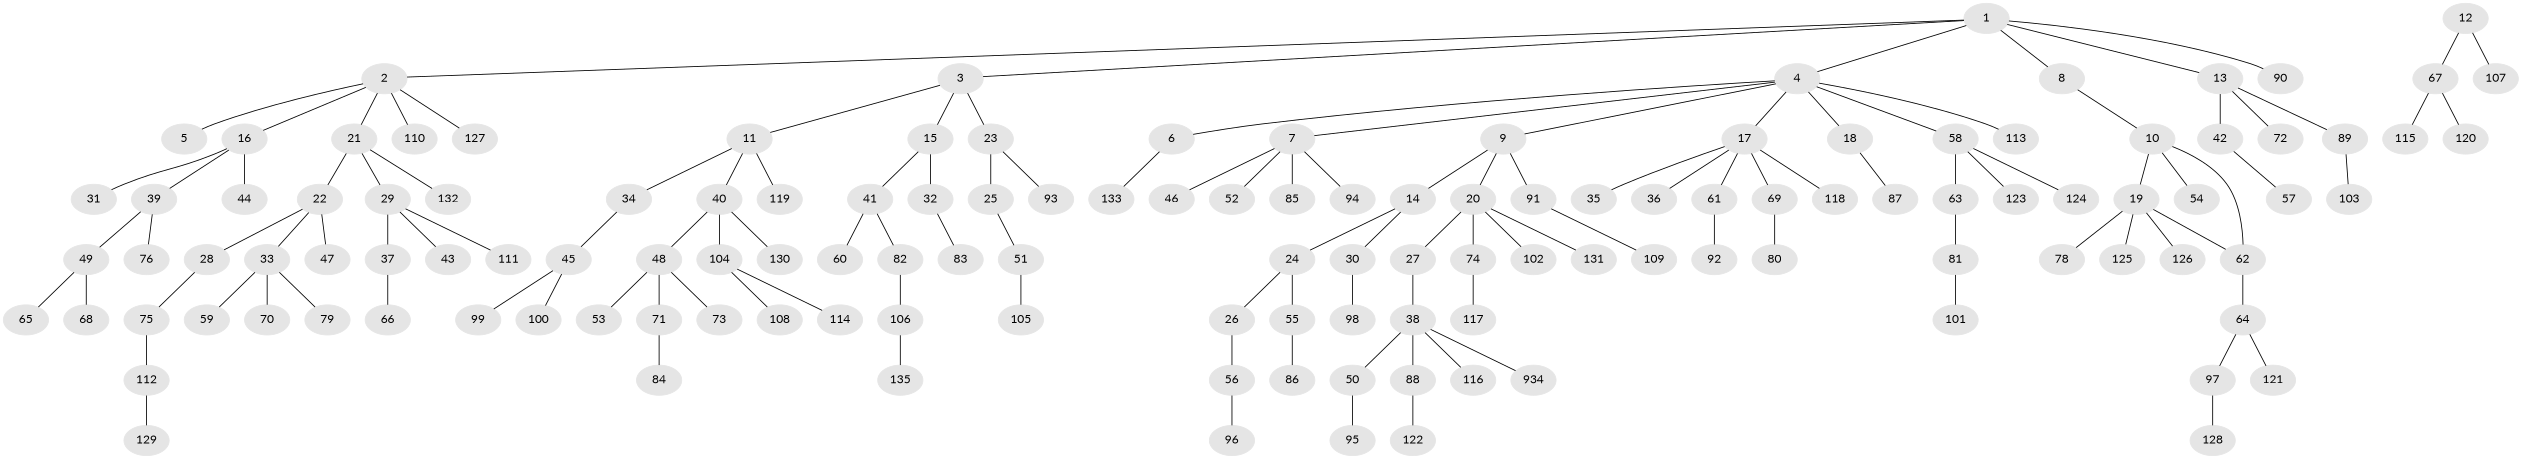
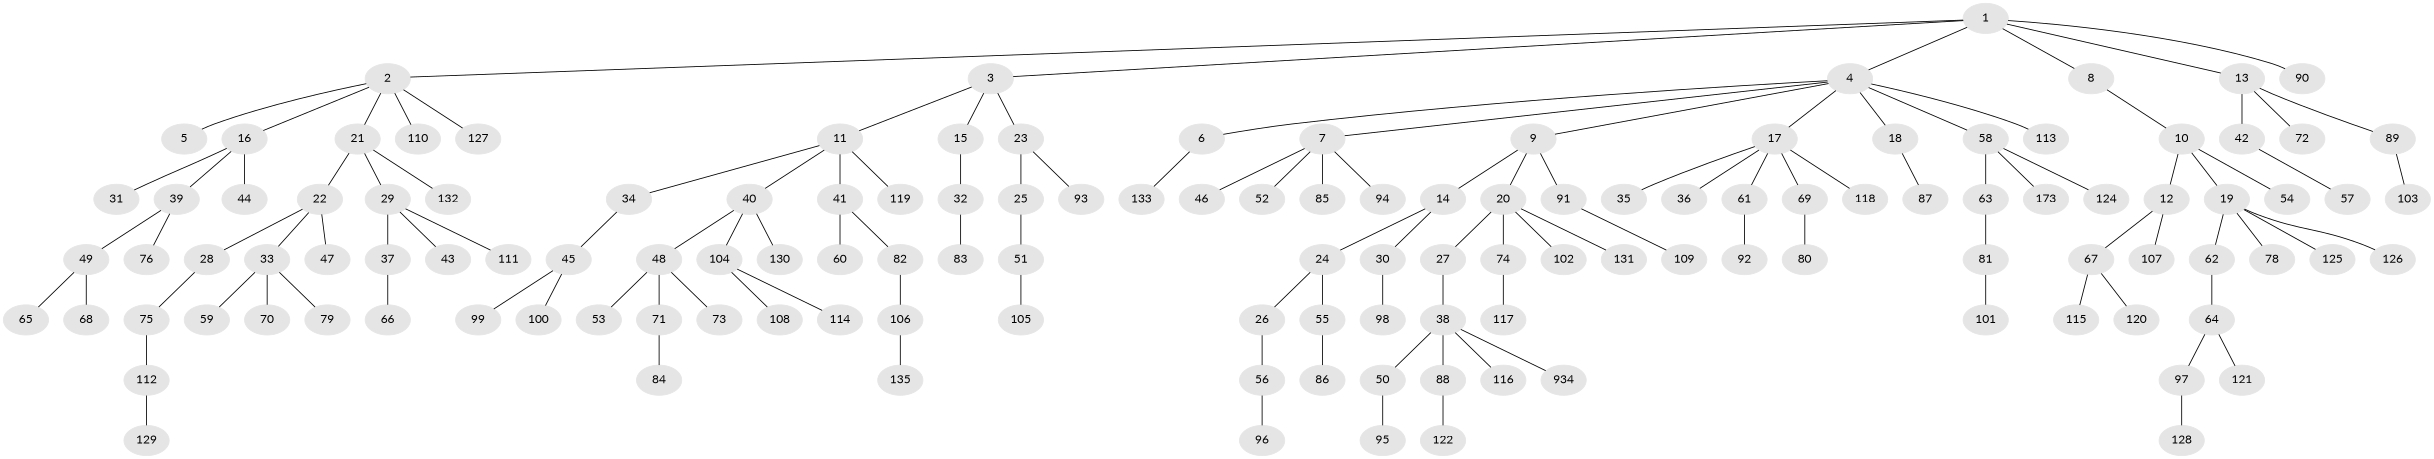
(900, 169) -> (840, 169)
(2226, 183) -> (2174, 169)
(2016, 199) -> (2046, 199)
